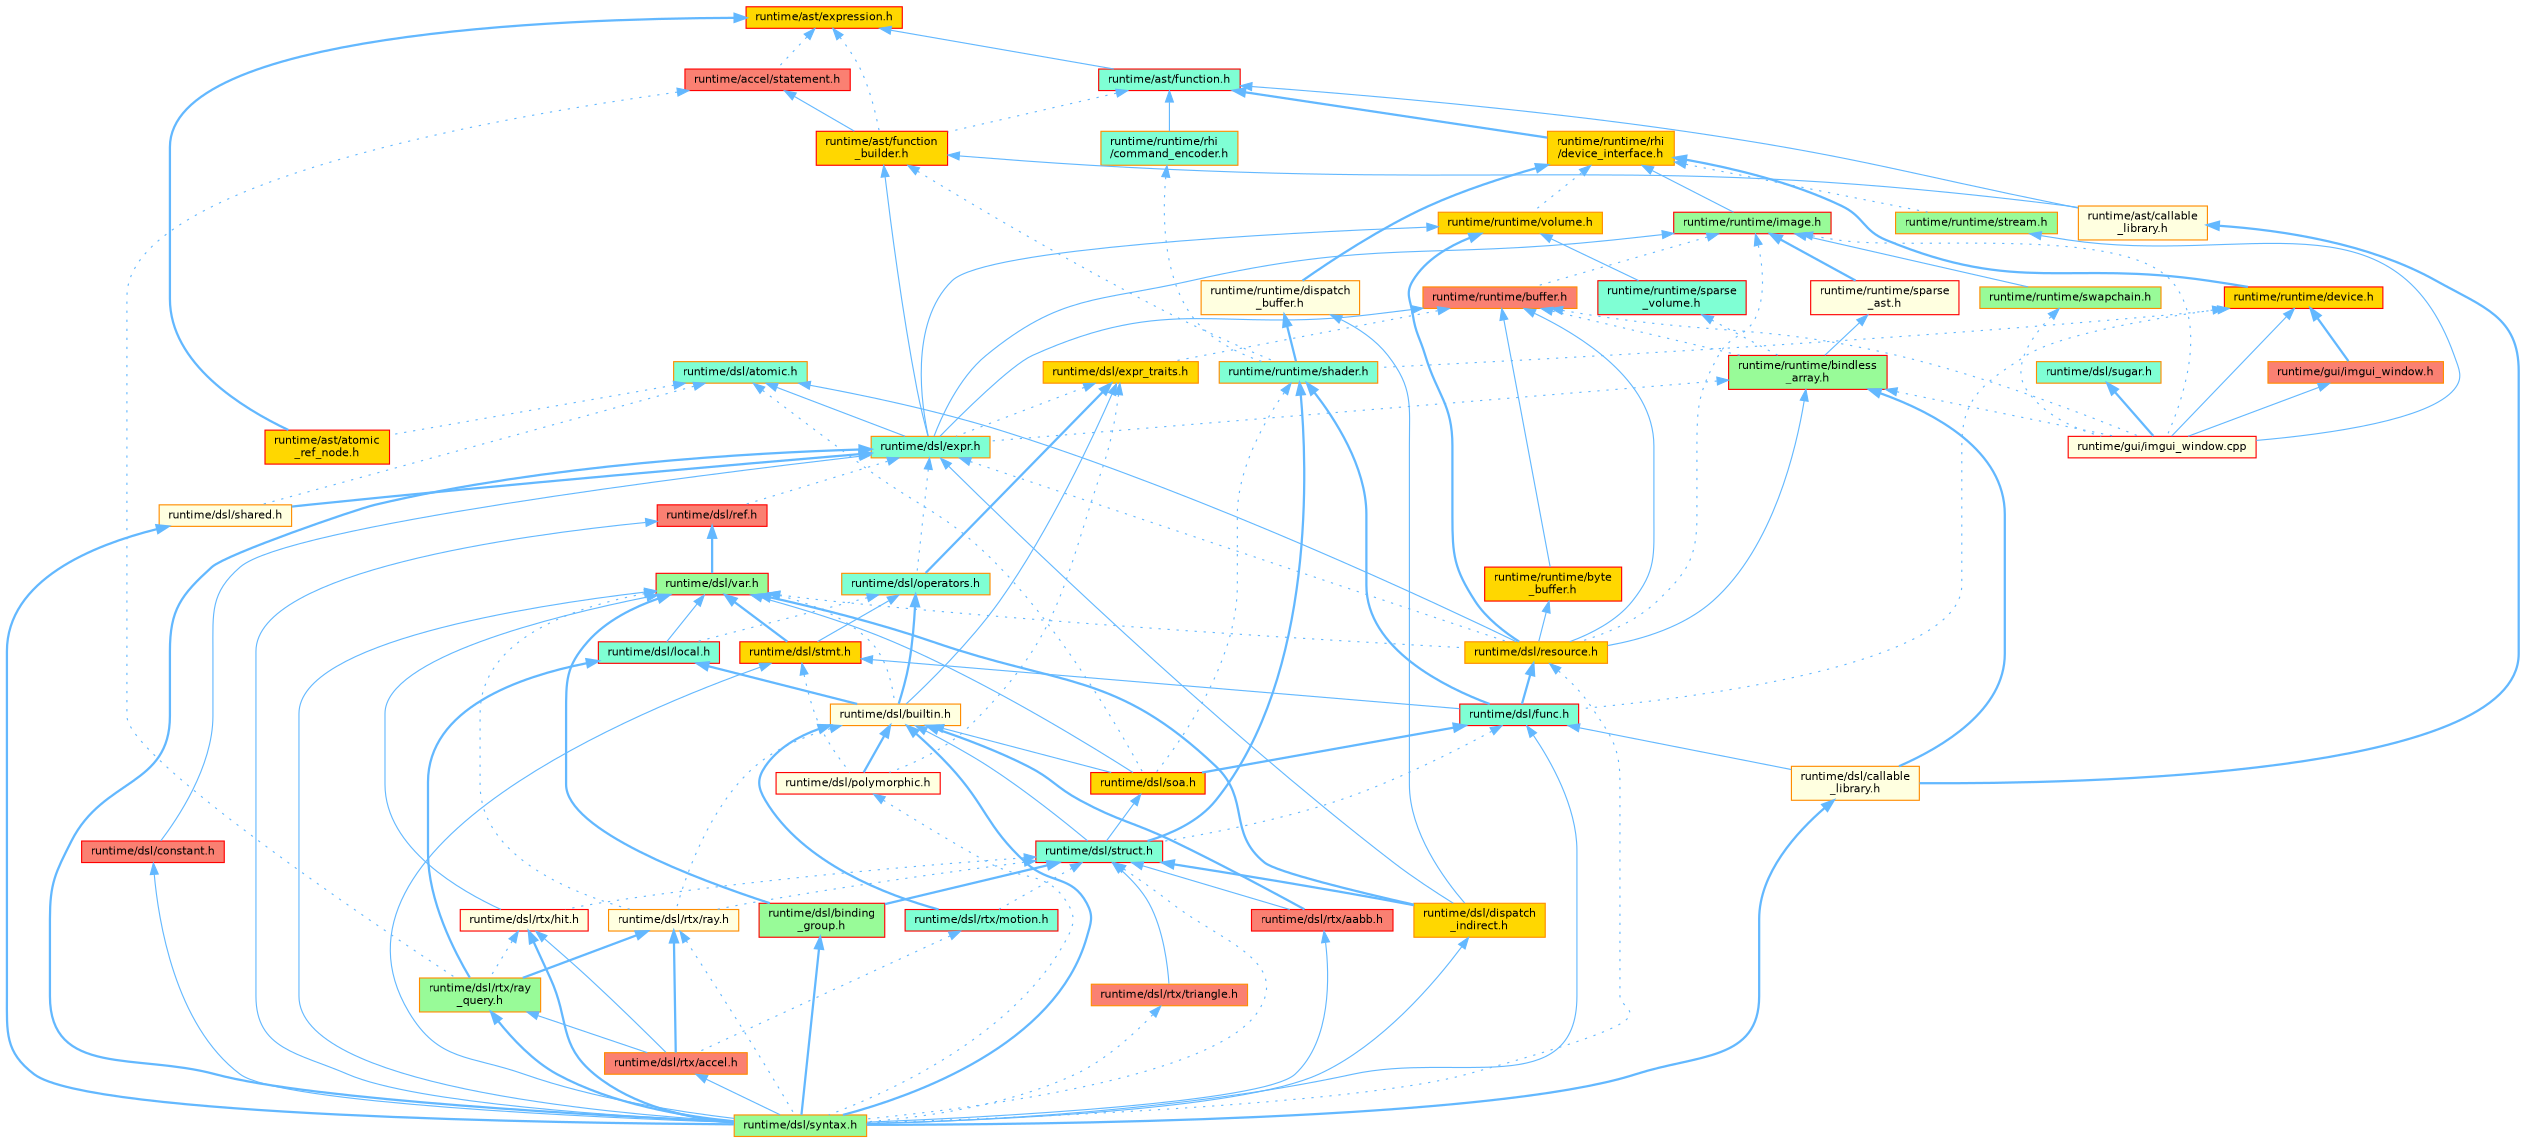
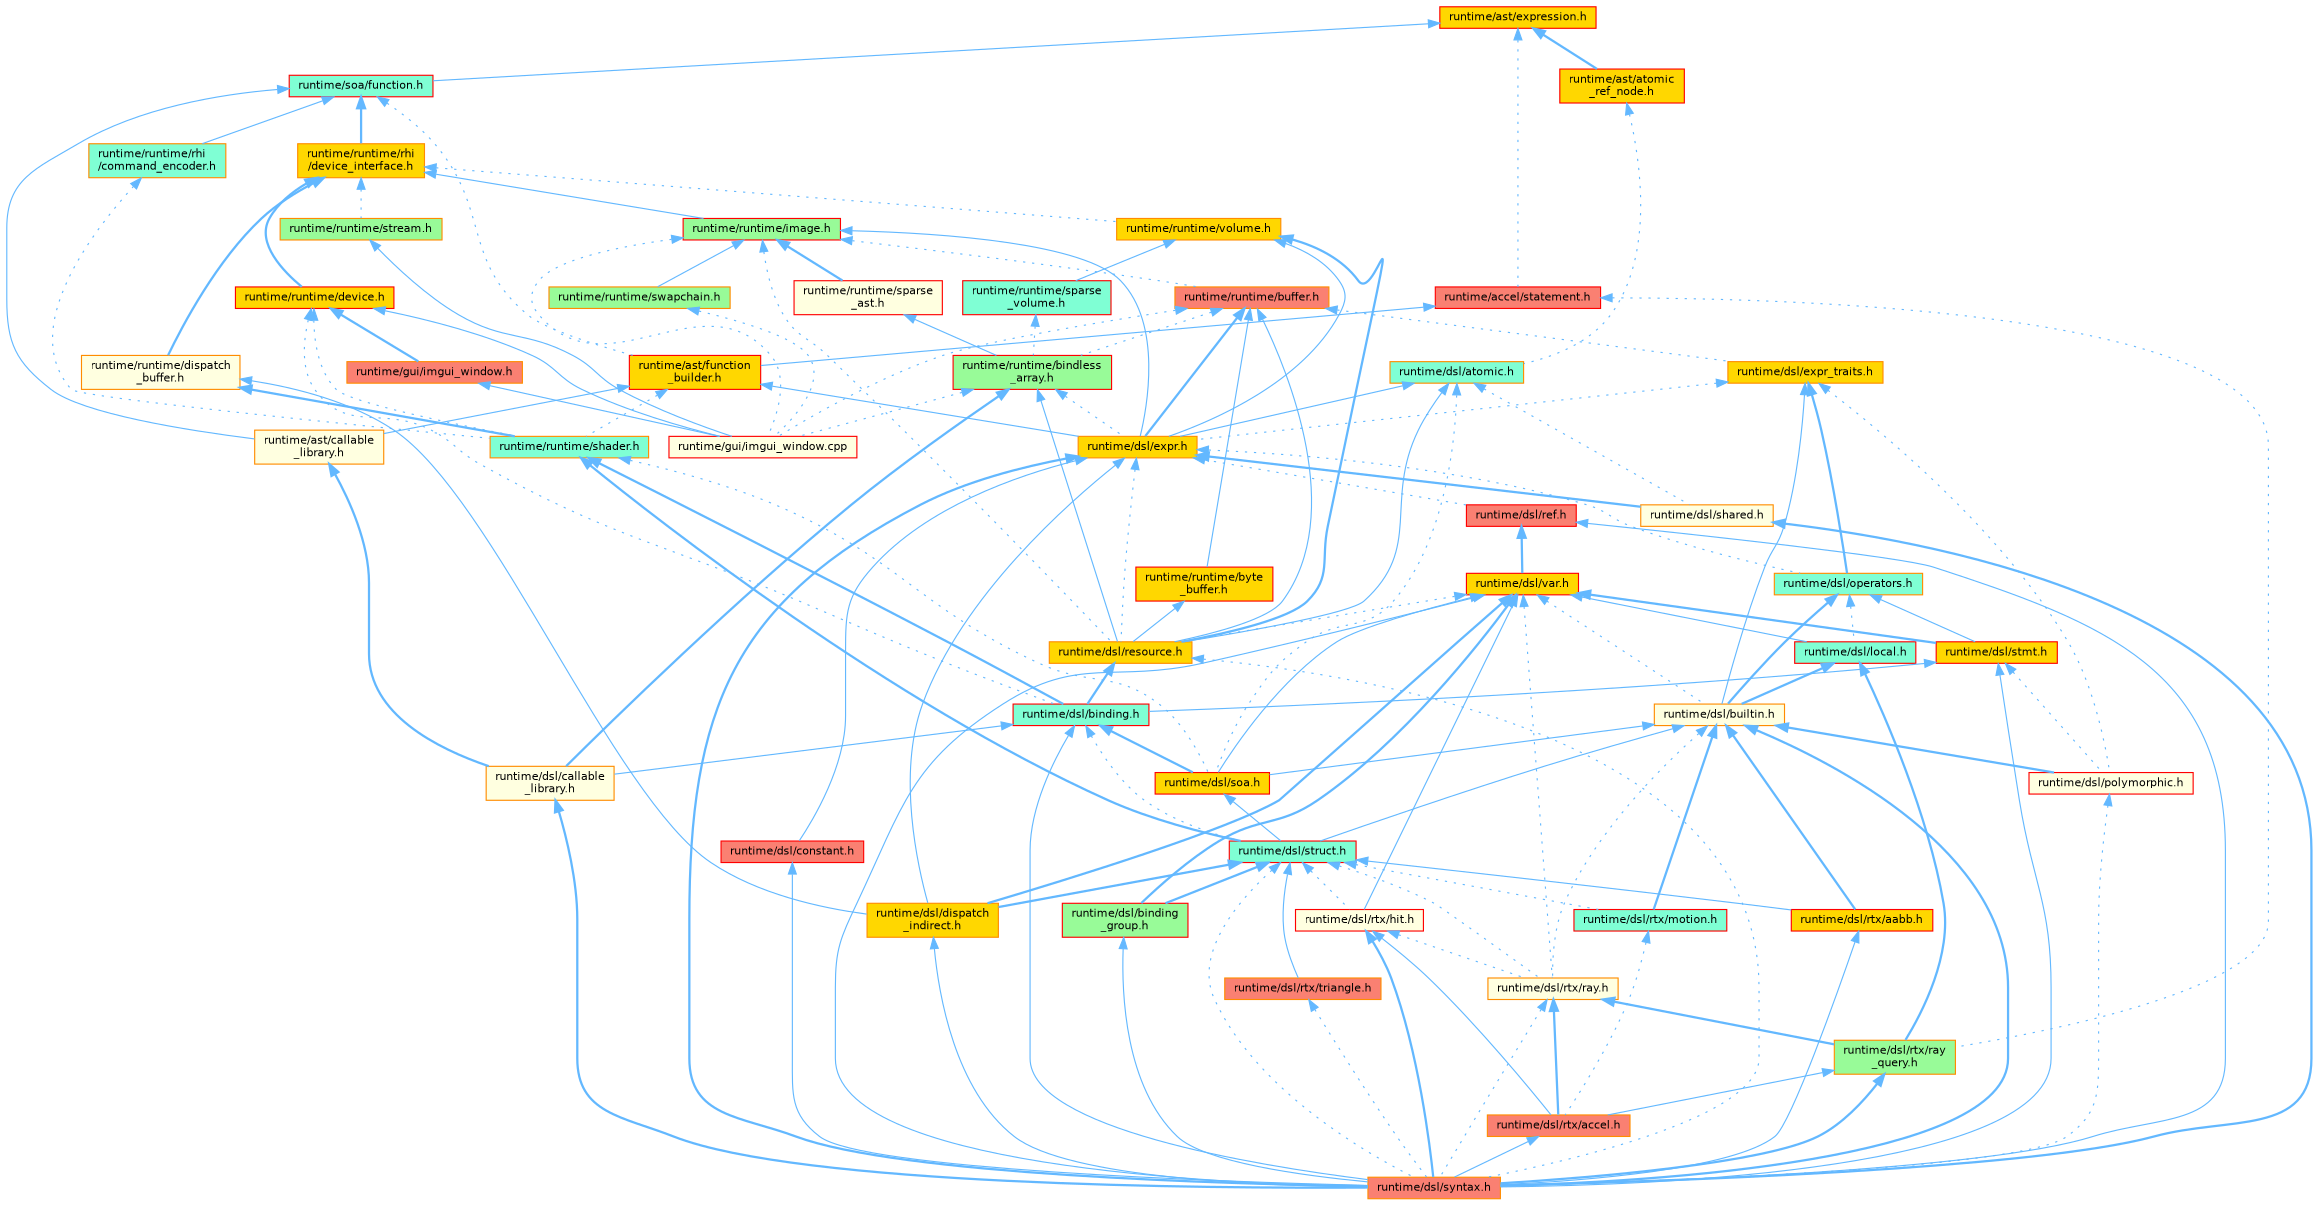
(1169, 80) -> (361, 86)
(866, 82) -> none
(1158, 320) -> (1191, 377)
(2099, 372) -> none
(532, 410) -> (1633, 267)
(931, 447) -> (1138, 447)
(712, 584) -> (1522, 584)
(1519, 715) -> (1081, 715)
(1322, 920) -> (1862, 920)
(501, 959) -> (1462, 956)
(810, 1032) -> (1176, 1135)
(800, 1126) -> (1434, 1188)
